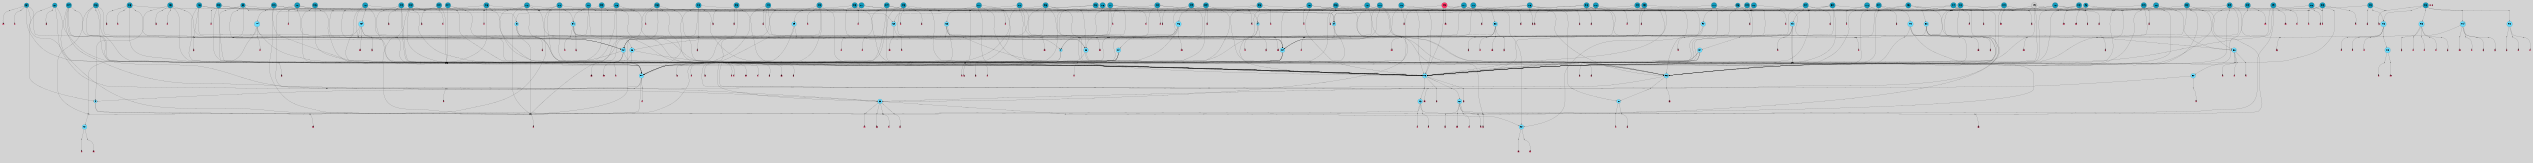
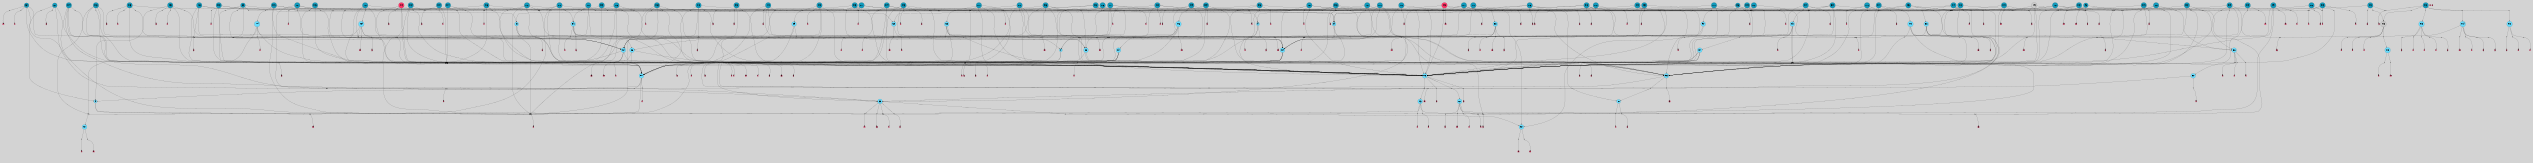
(401, 5) -> (401, 5)
(2383, 24) -> (2383, 24)
